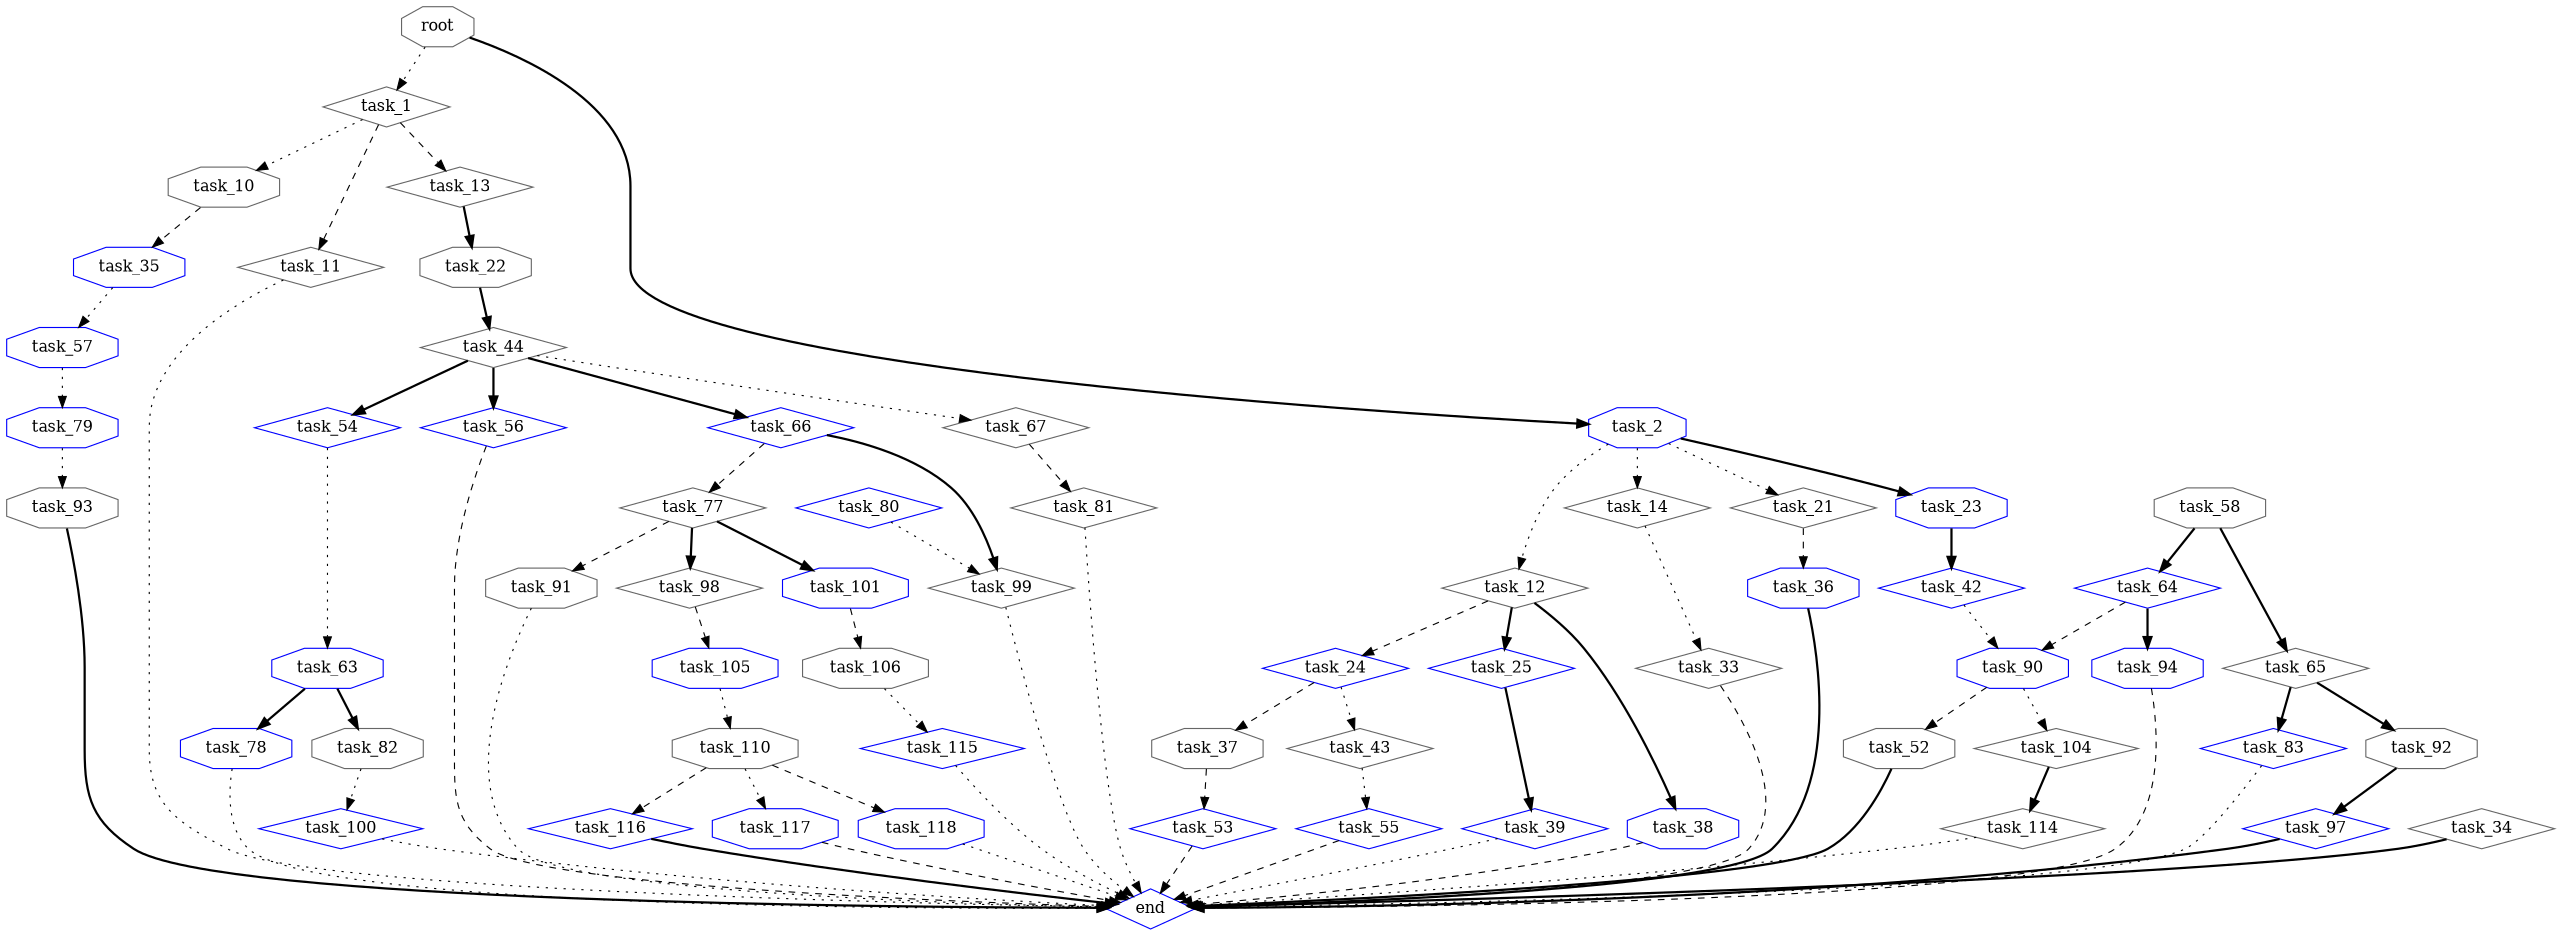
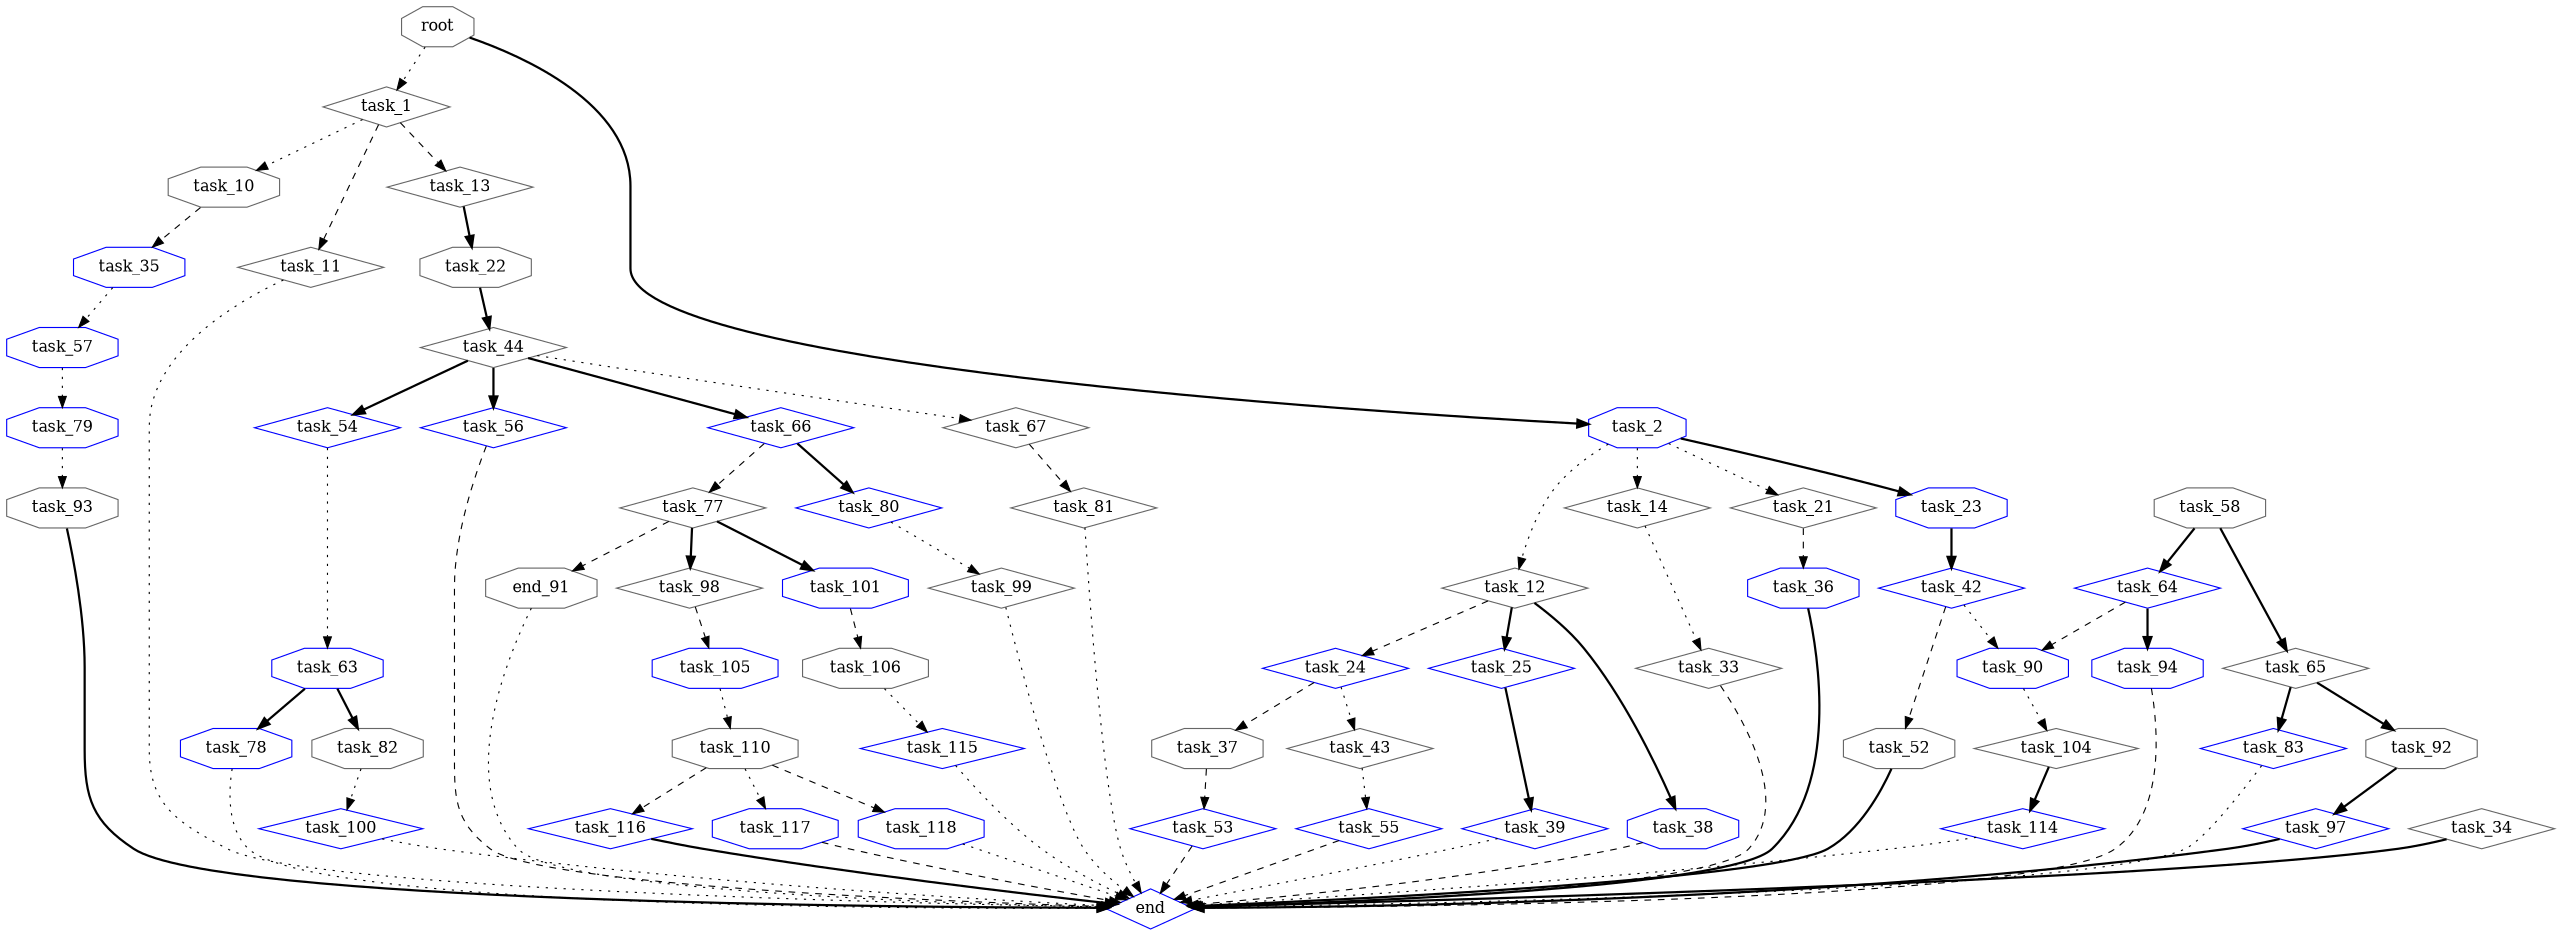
(930, 472) -> (821, 464)
(541, 588) -> (541, 588)
(1961, 705) -> (1927, 662)
(2023, 829) -> (2023, 829)
